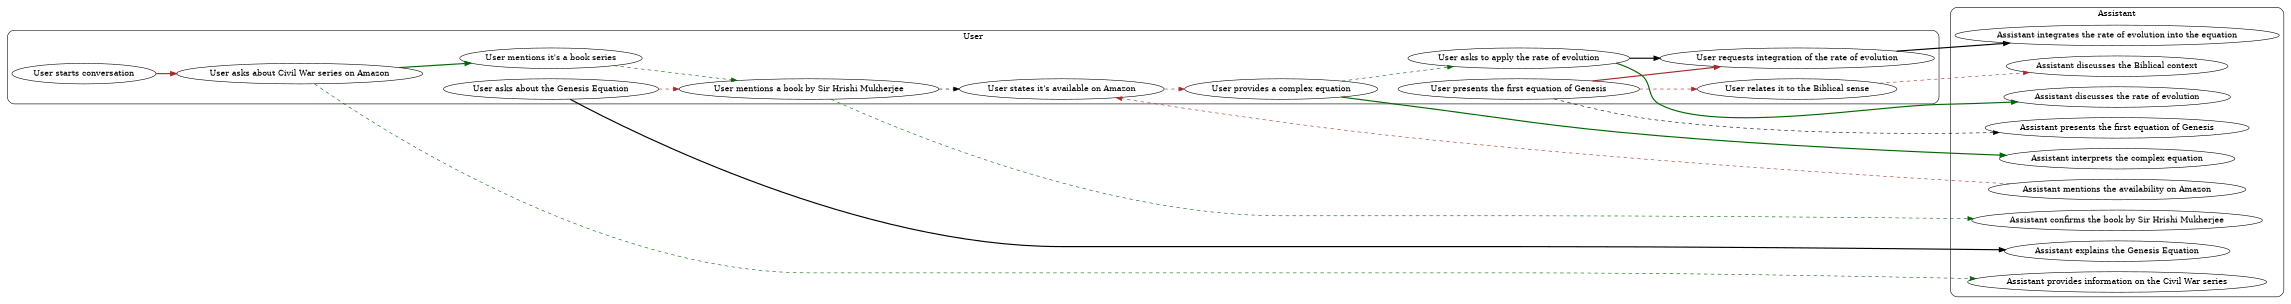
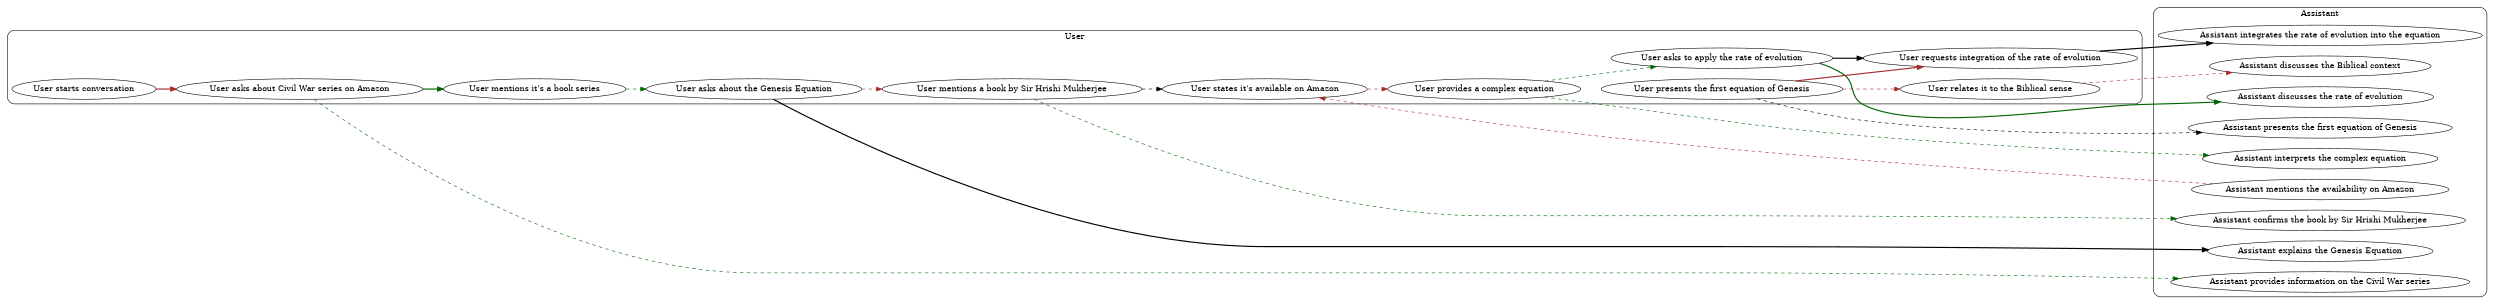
(672, 73) -> (633, 89)
(1670, 137) -> (1873, 137)
